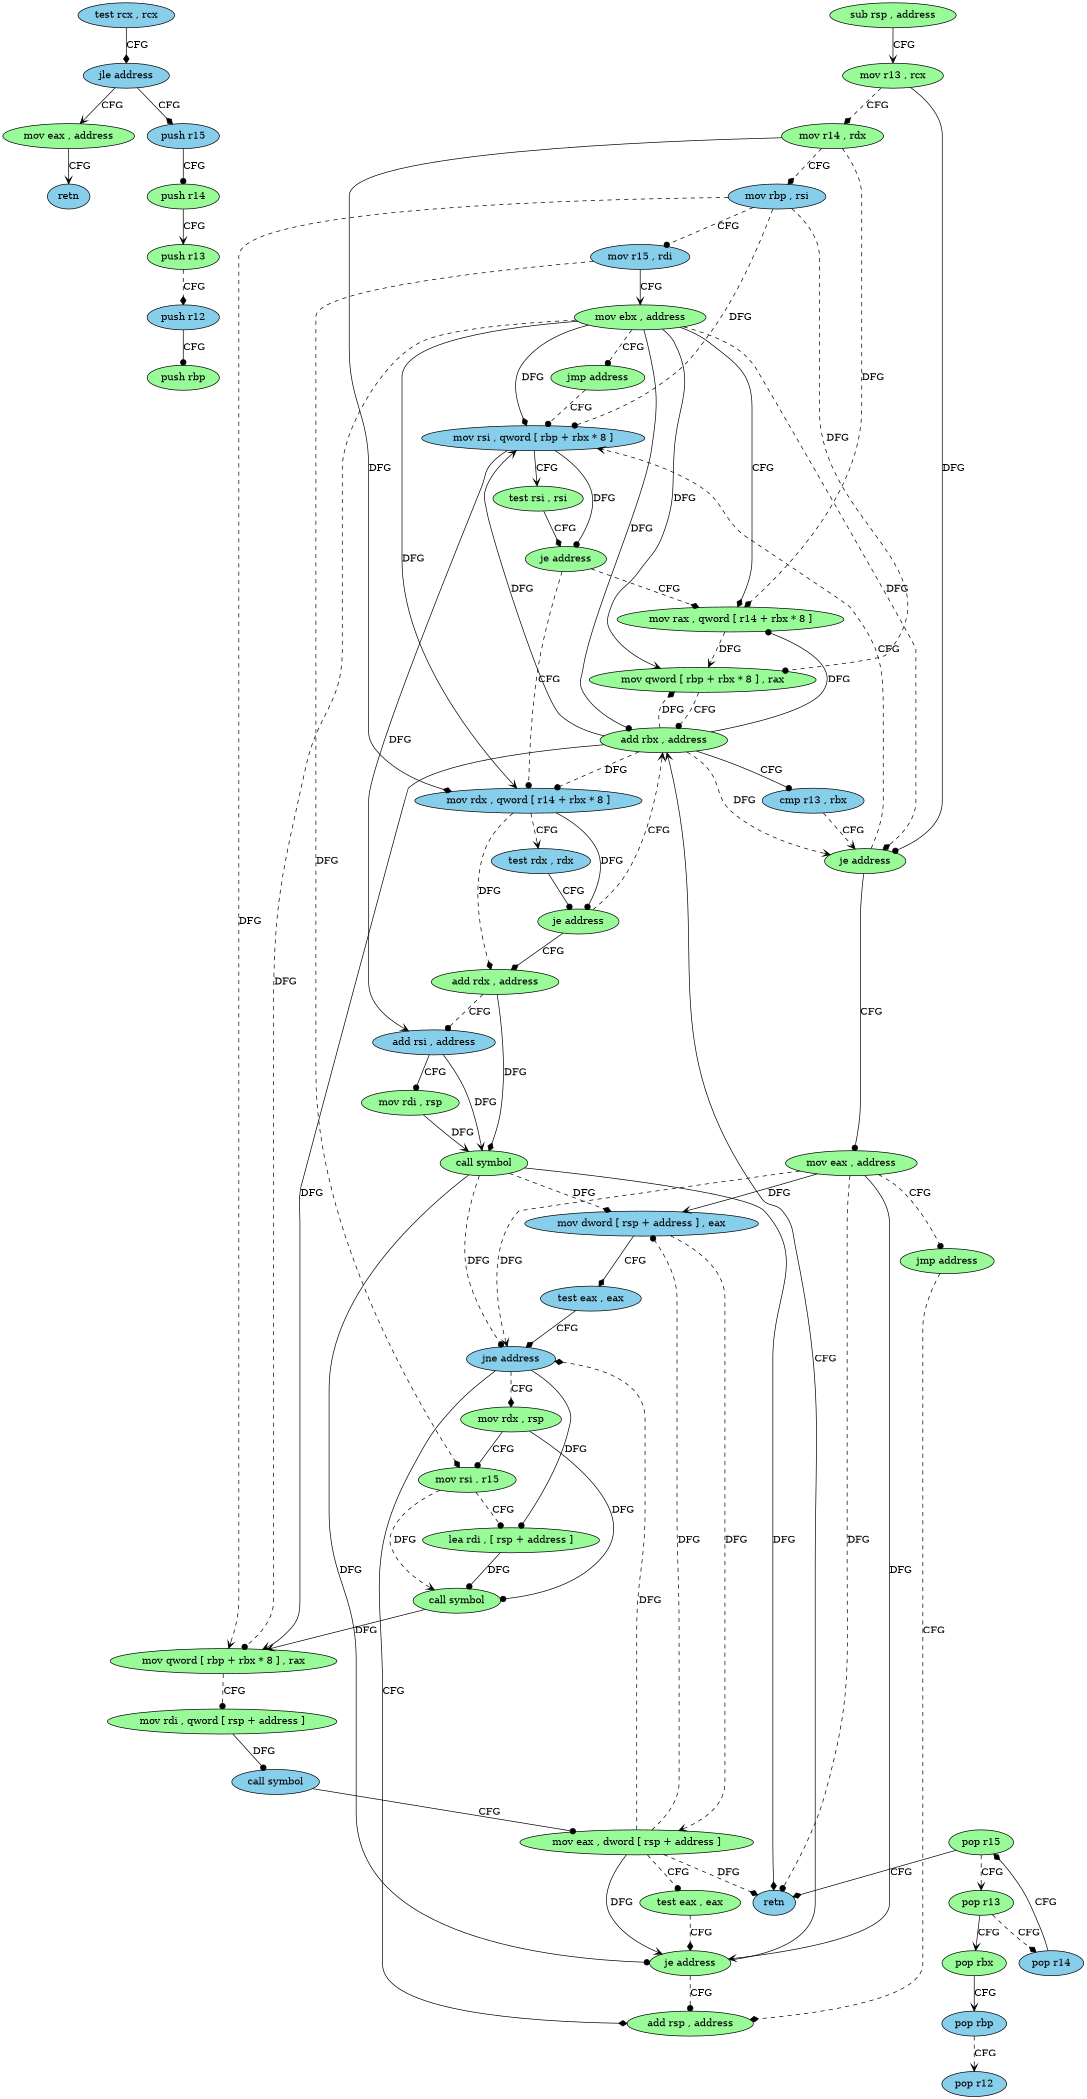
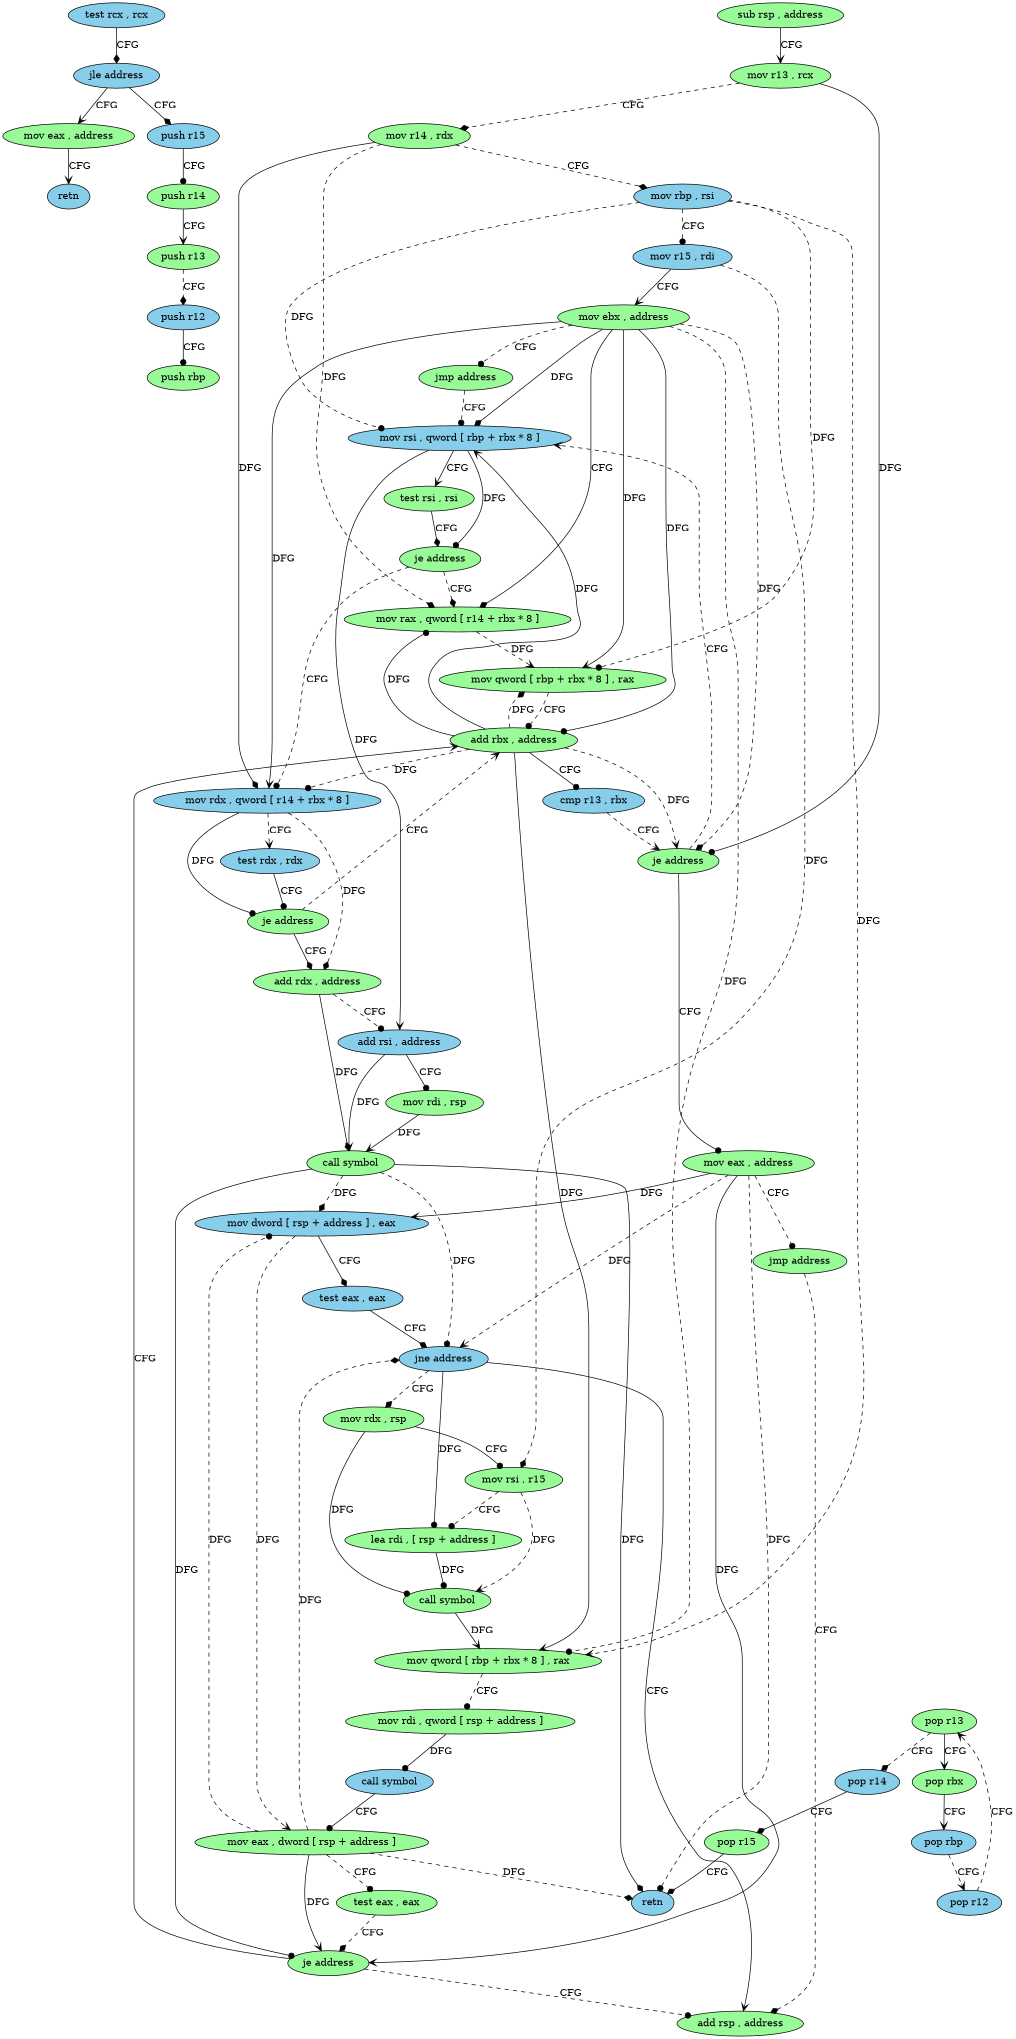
(383, 1776) -> (655, 1615)
(981, 1869) -> (991, 1812)
